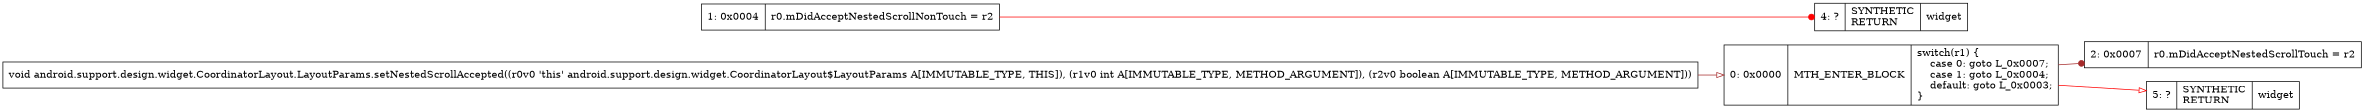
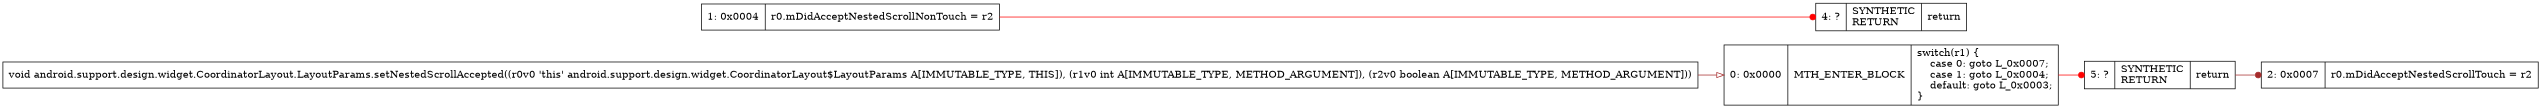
(1944, 17) -> (1944, 17)
(2068, 64) -> (2245, 75)
(2099, 88) -> (2068, 75)
(2276, 95) -> (2213, 75)
